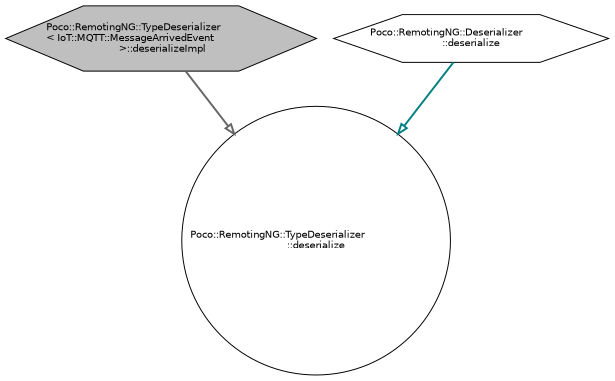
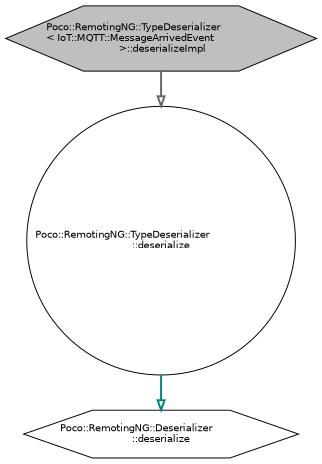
(429, 94) -> (161, 388)
